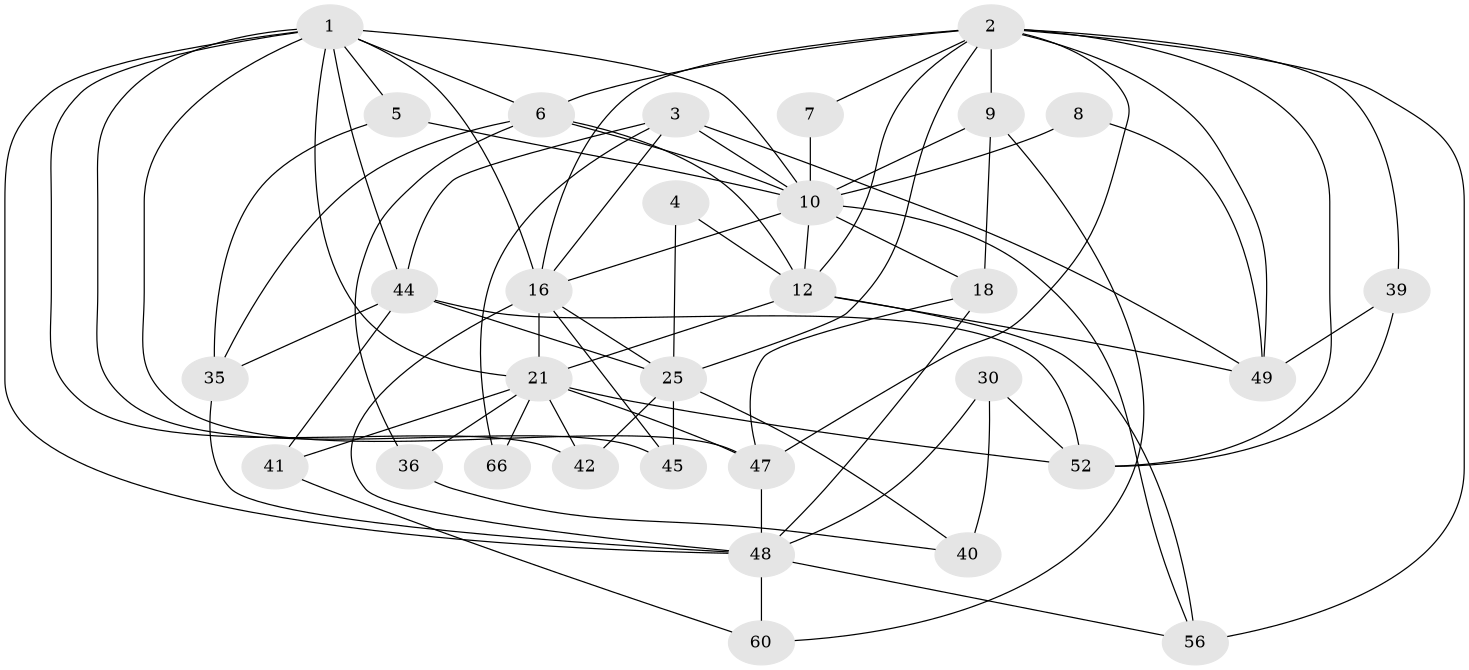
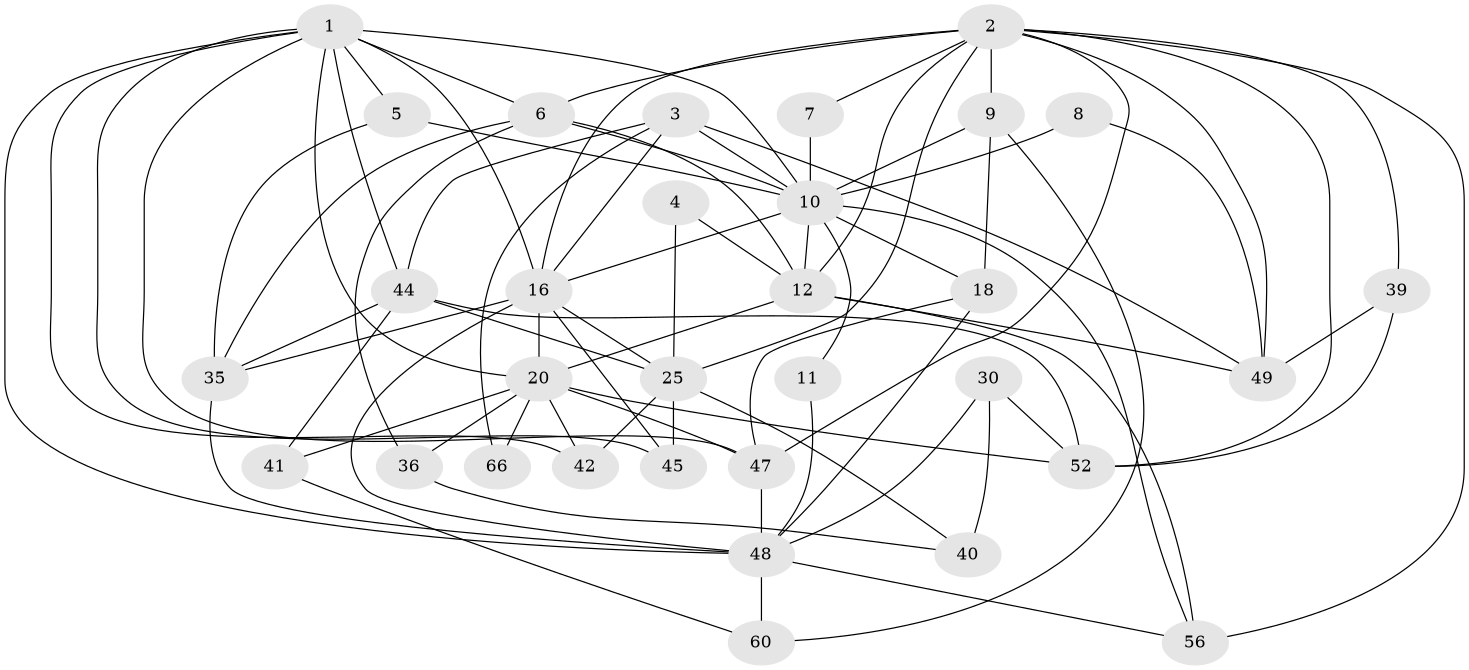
none -> (397, 330)
(539, 379) -> (539, 379)
none -> (808, 379)
